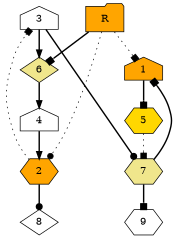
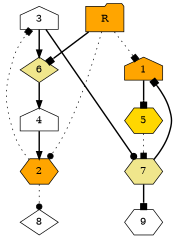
(39, 194) -> (39, 194)
